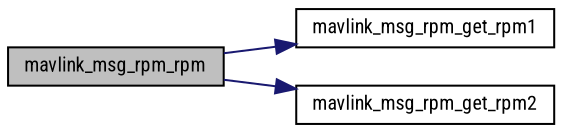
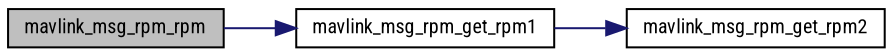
(250, 83) -> (580, 28)
